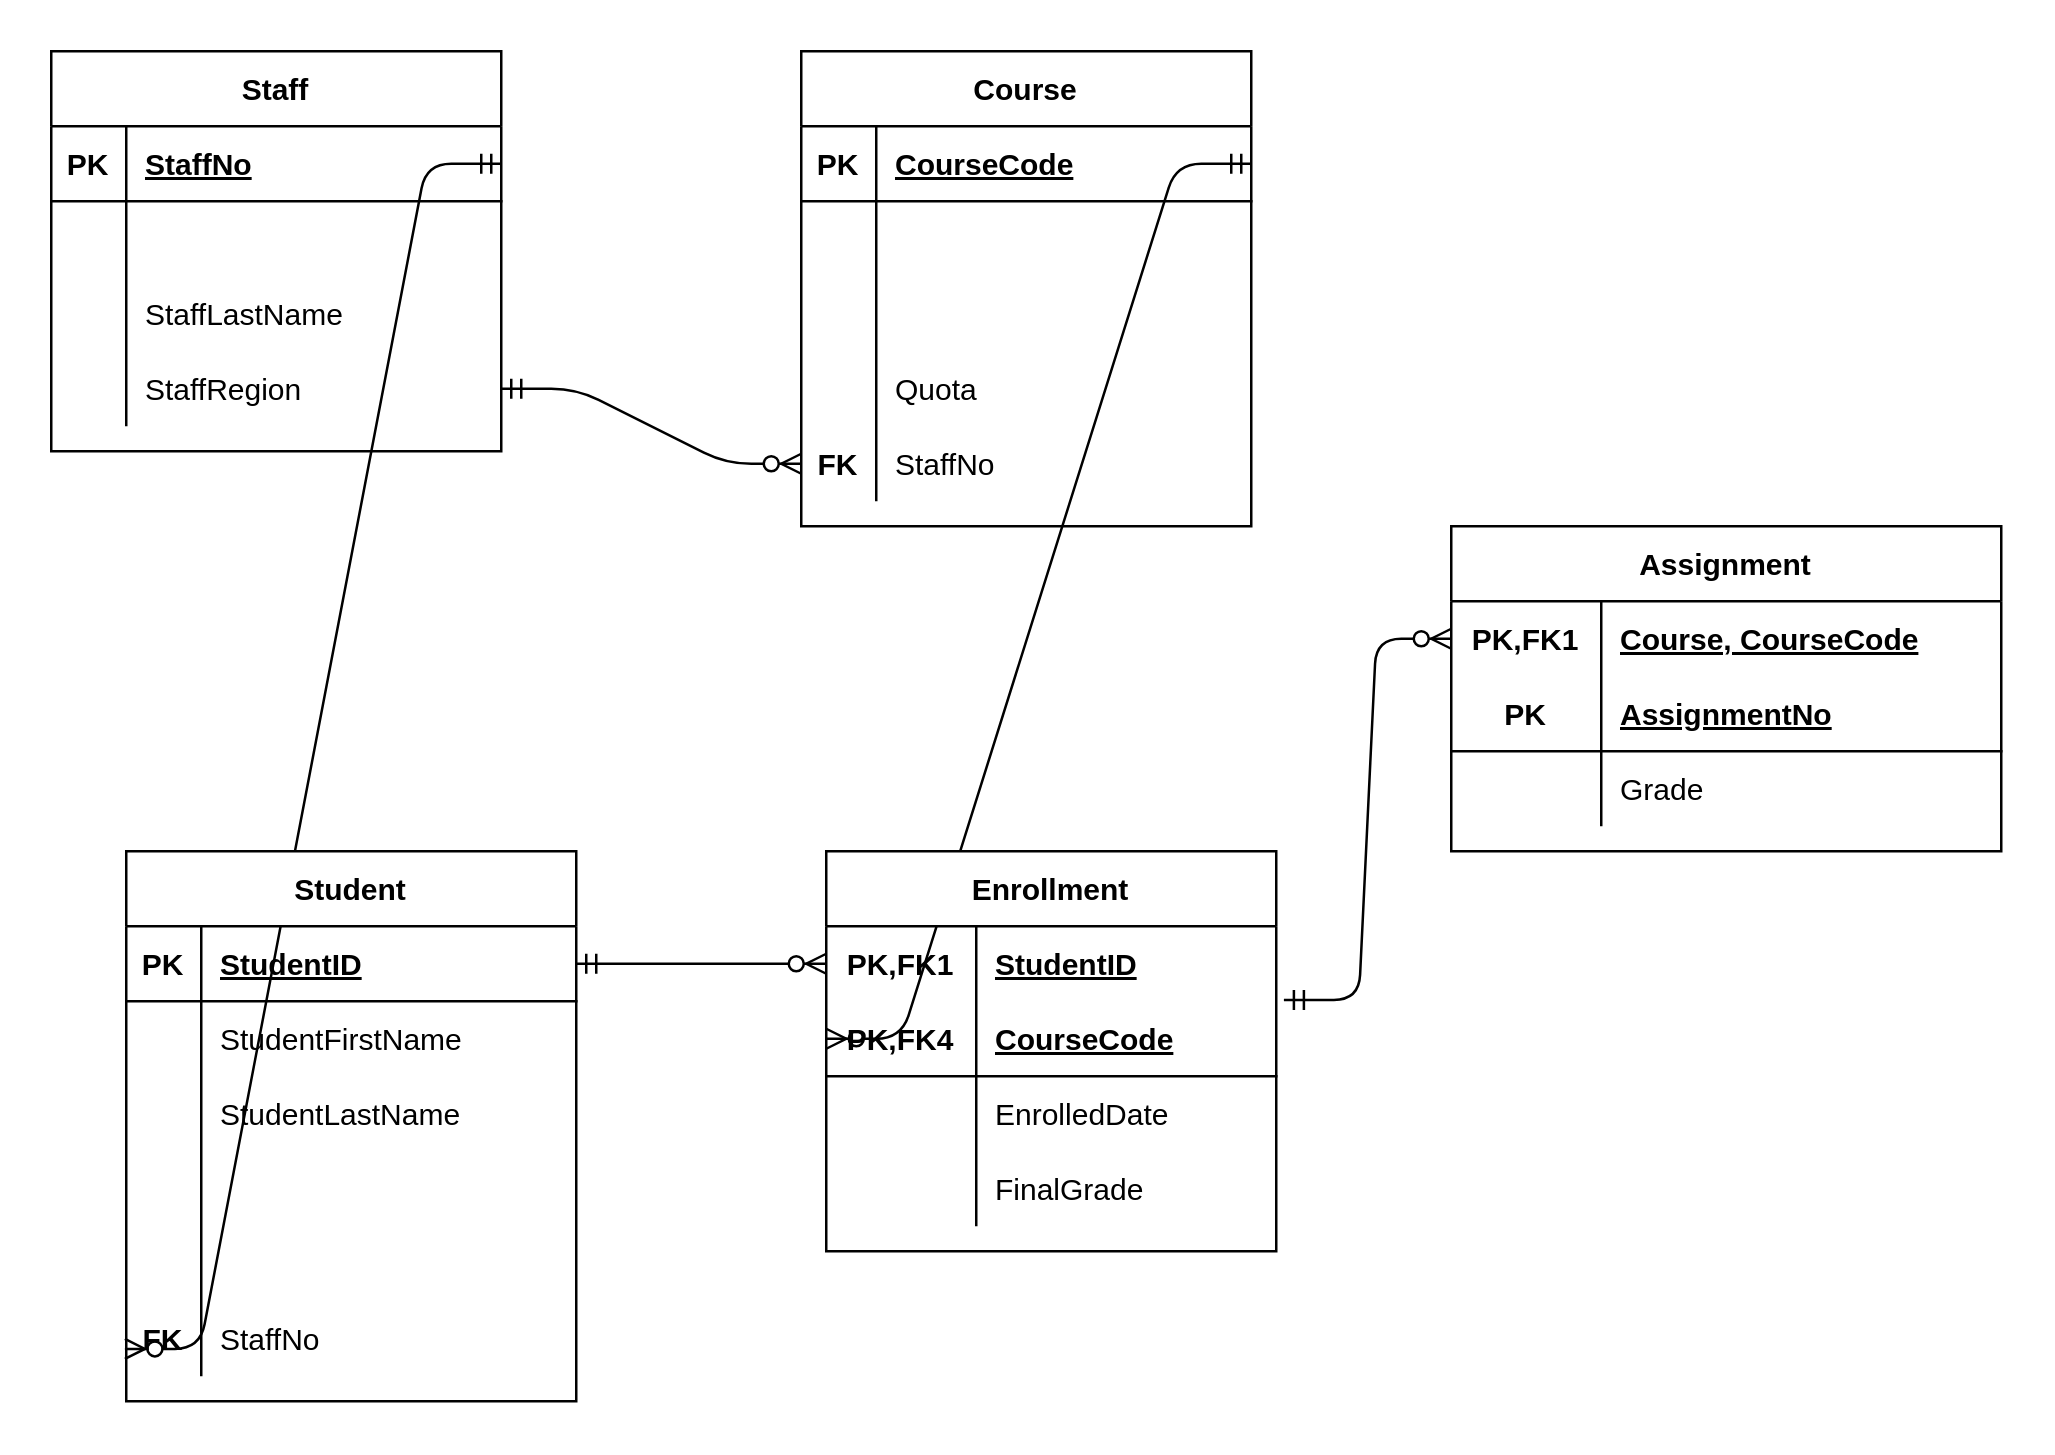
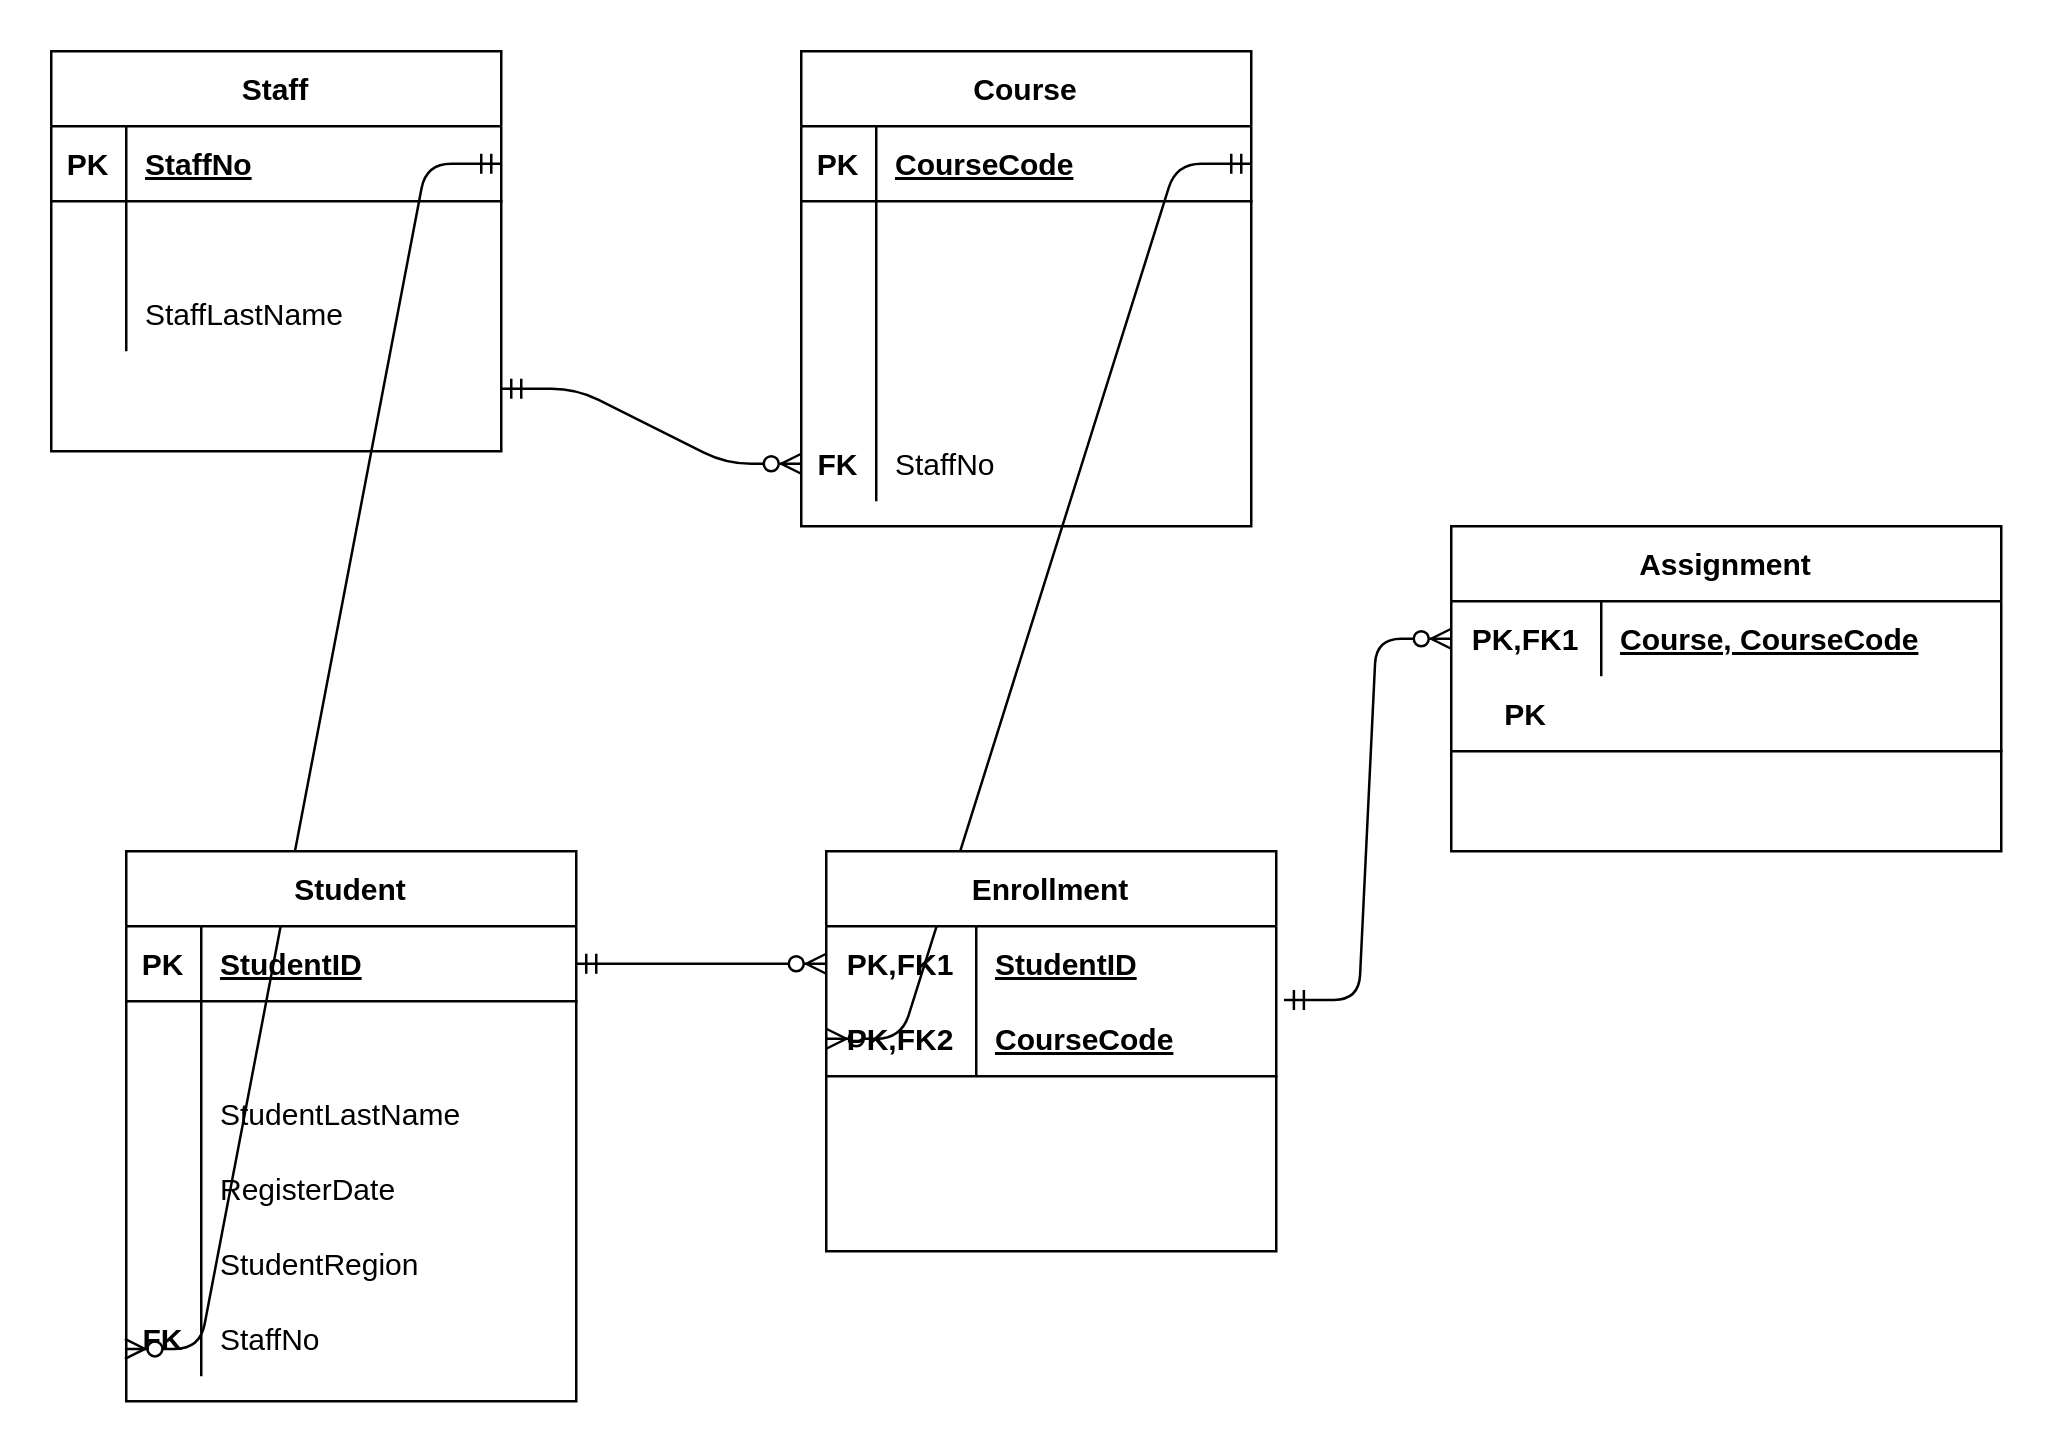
(314, 389) -> none
(1064, 389) -> none
(1801, 714) -> none
(1801, 789) -> none
(389, 1039) -> none
(900, 1040) -> (900, 1040)
(1126, 1114) -> none
none -> (389, 1189)
(1126, 1189) -> none
none -> (389, 1264)
